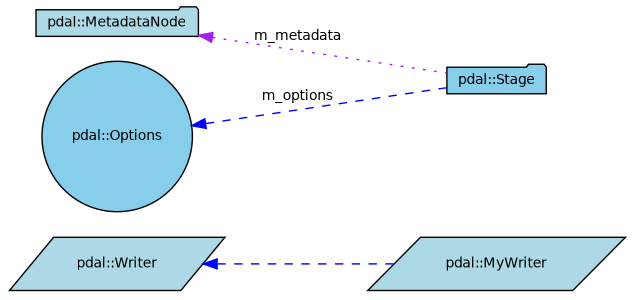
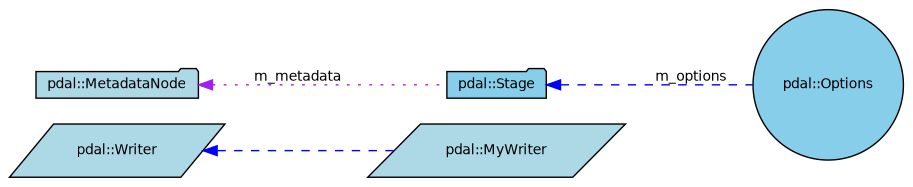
(326, 106) -> (657, 85)
